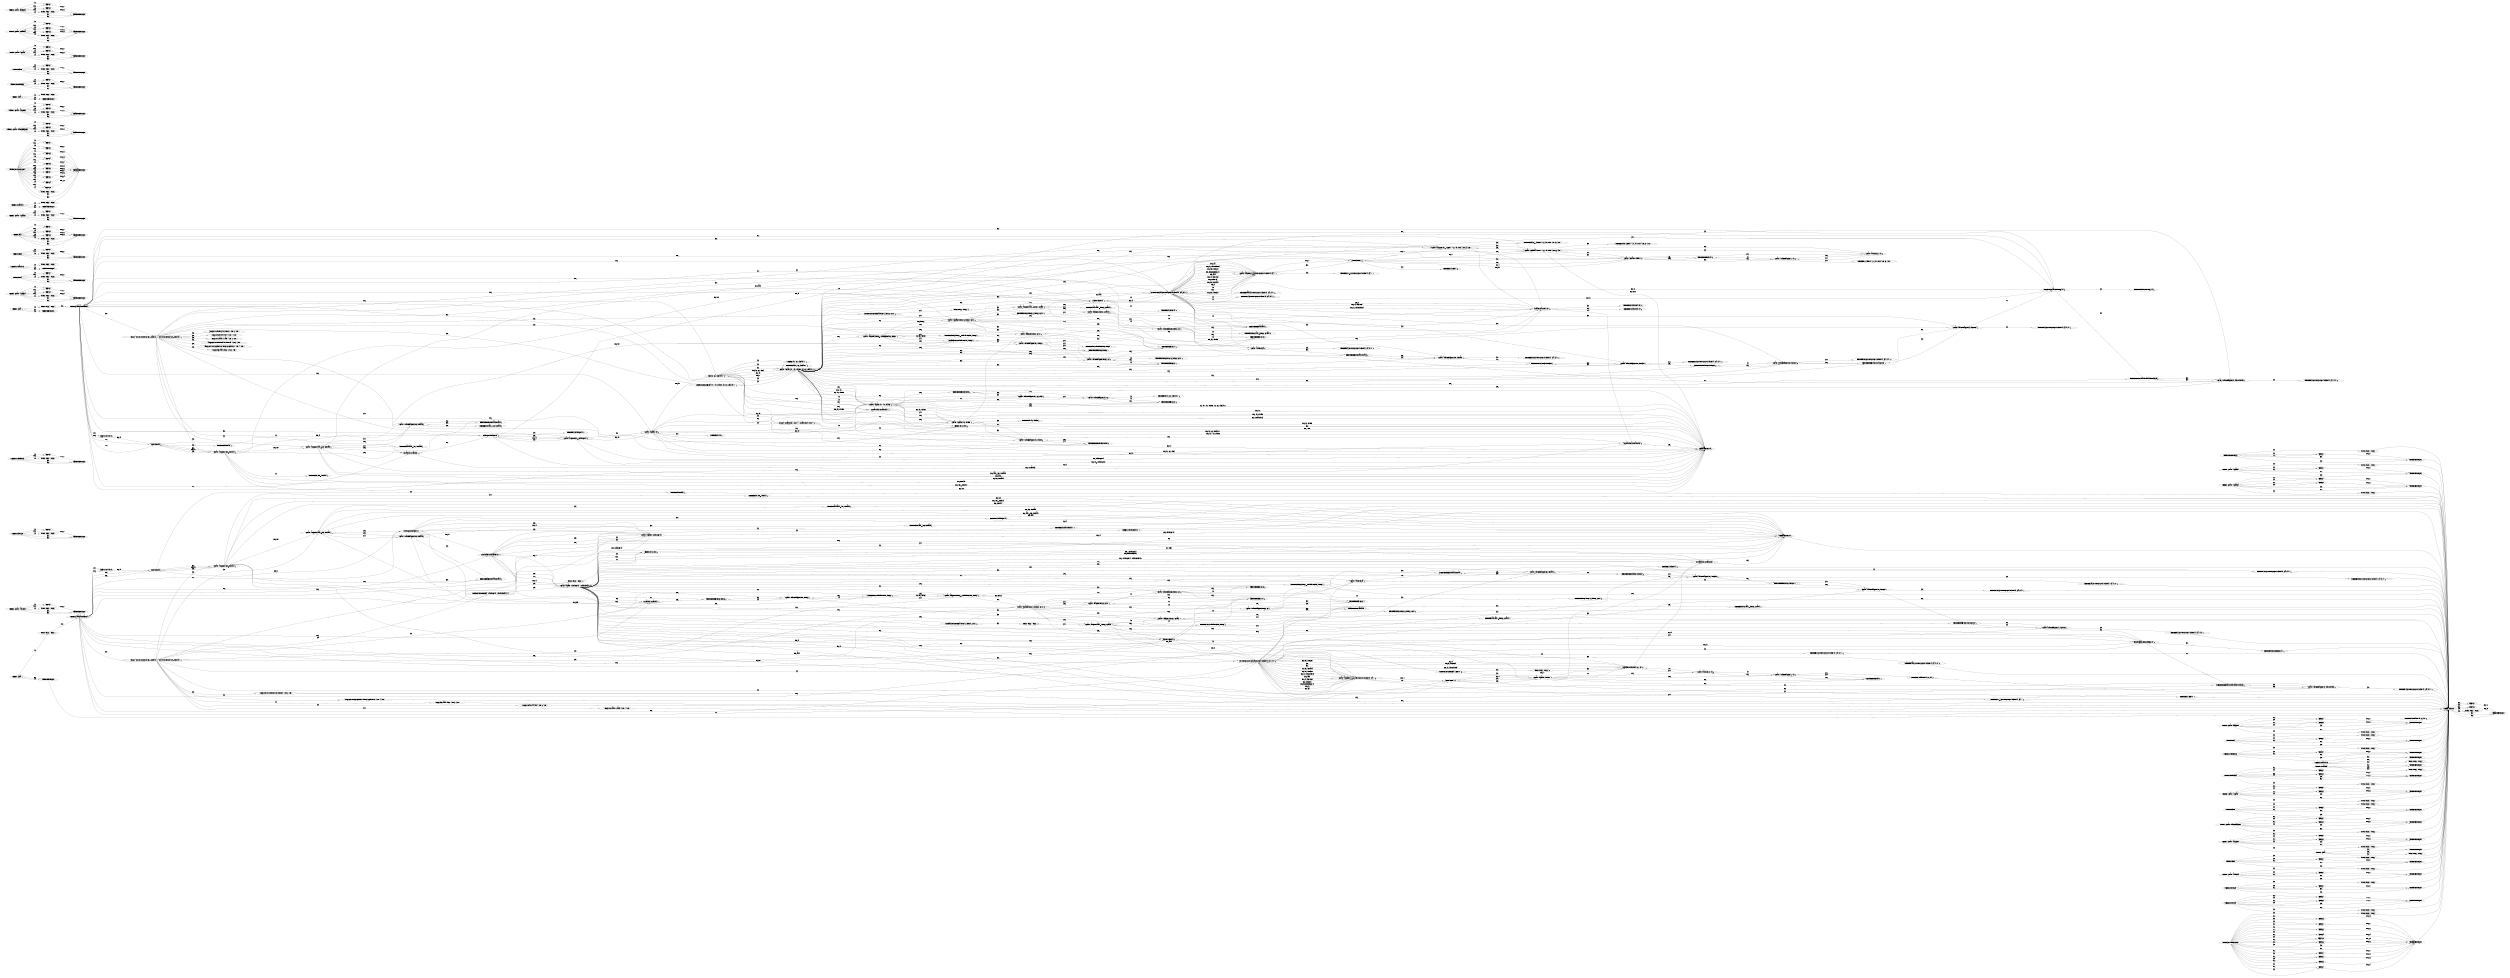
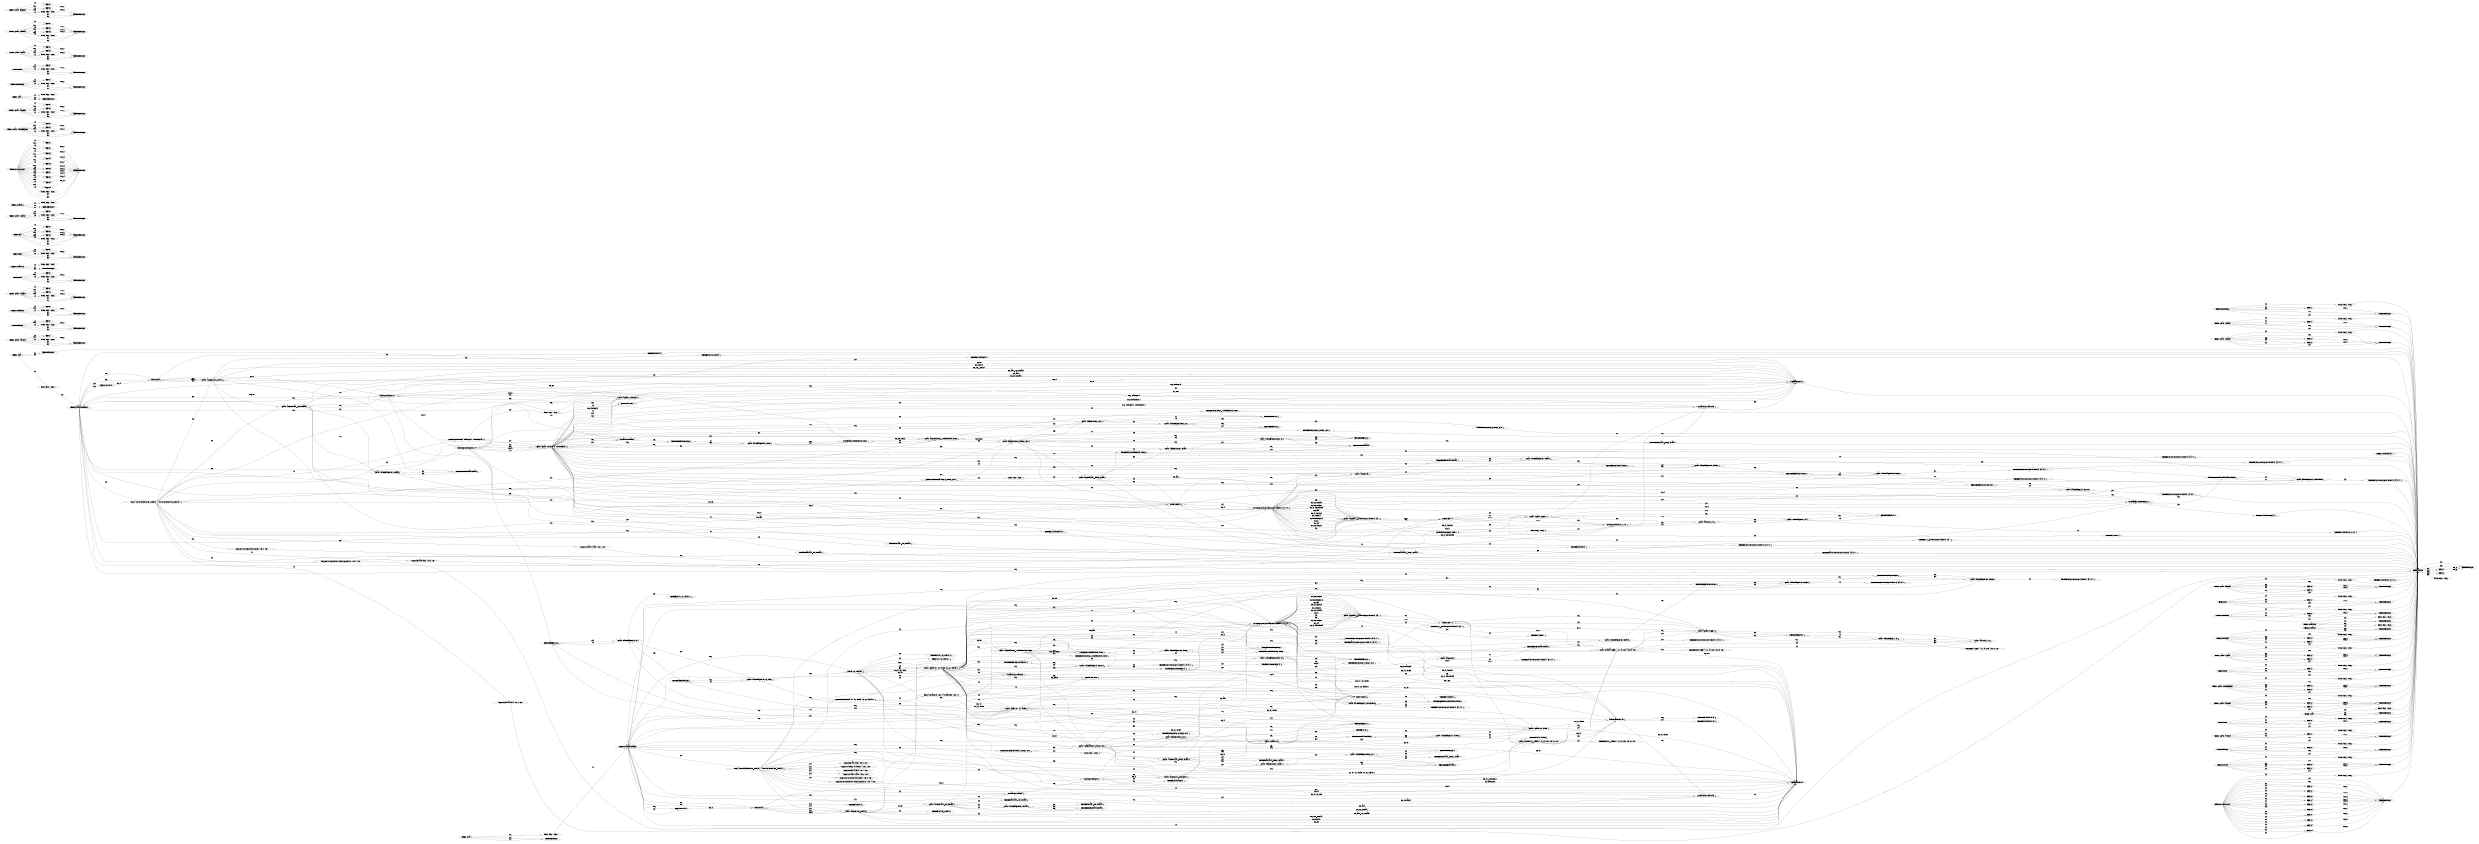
(997, 422) -> (1492, 738)
(803, 531) -> (515, 541)
